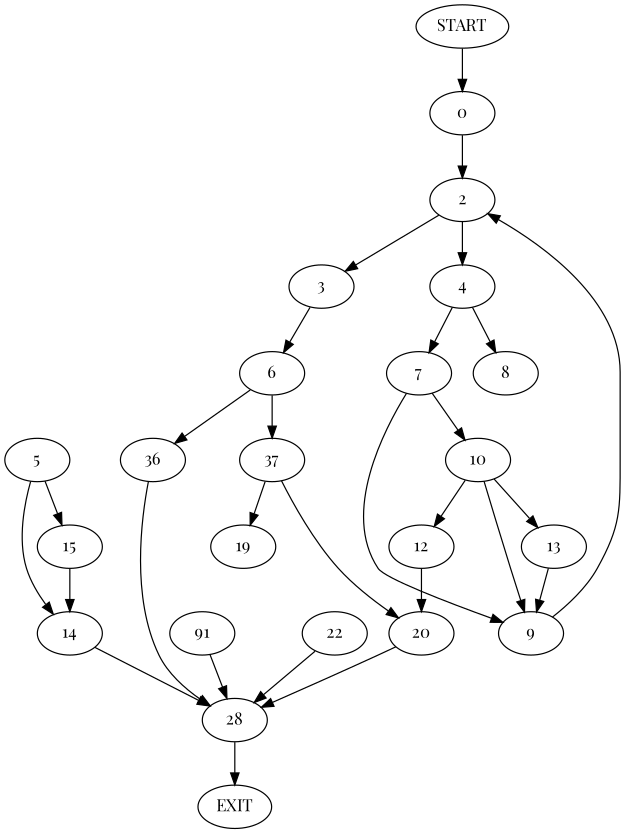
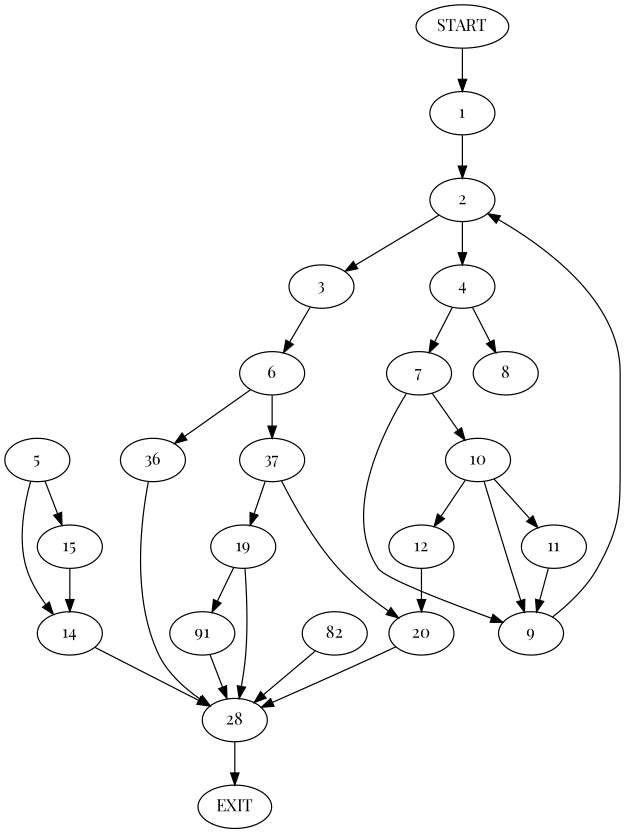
(462, 113) -> (462, 113)
(554, 547) -> (554, 547)
none -> (226, 584)
none -> (247, 628)
(335, 633) -> (335, 633)
